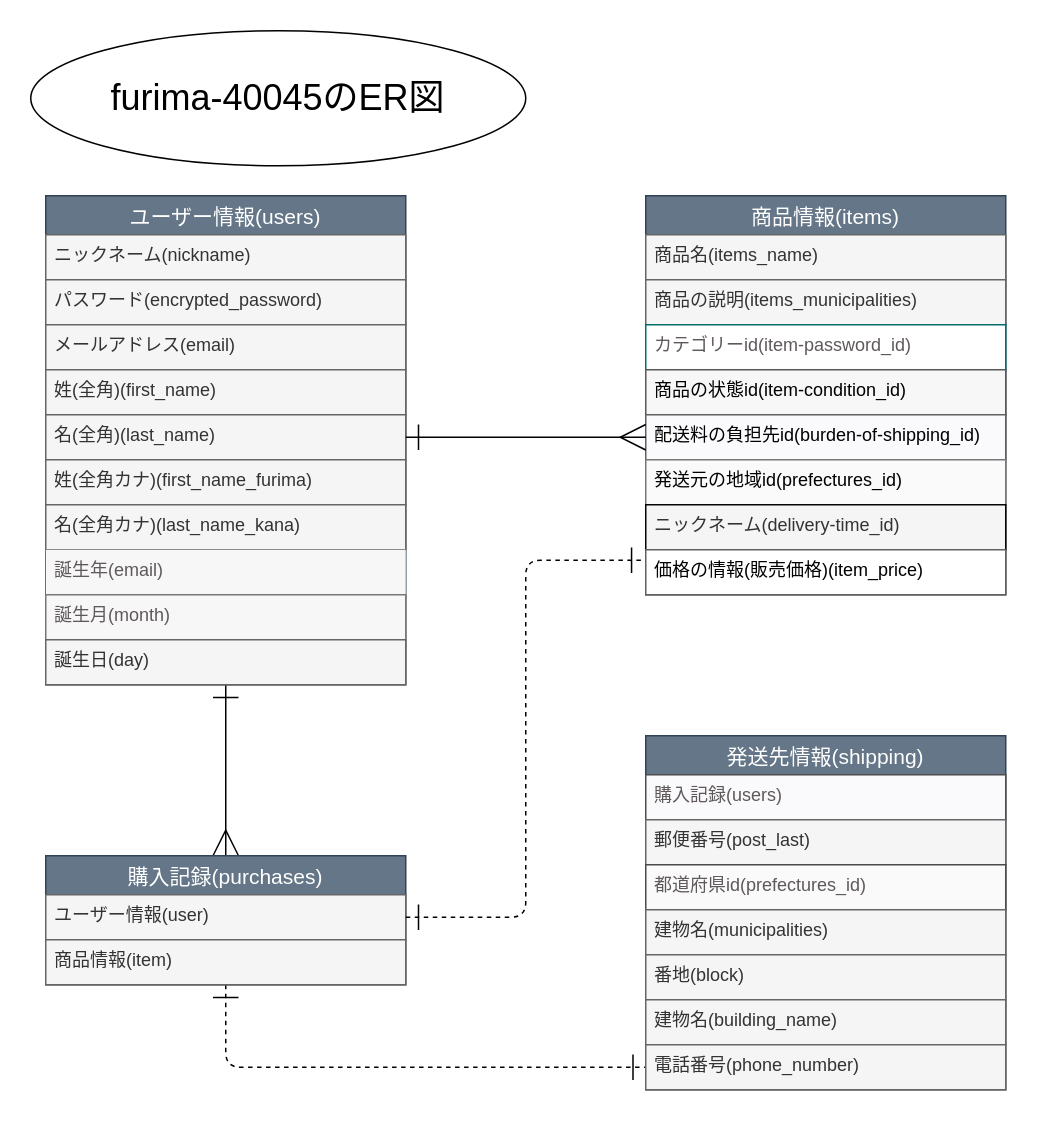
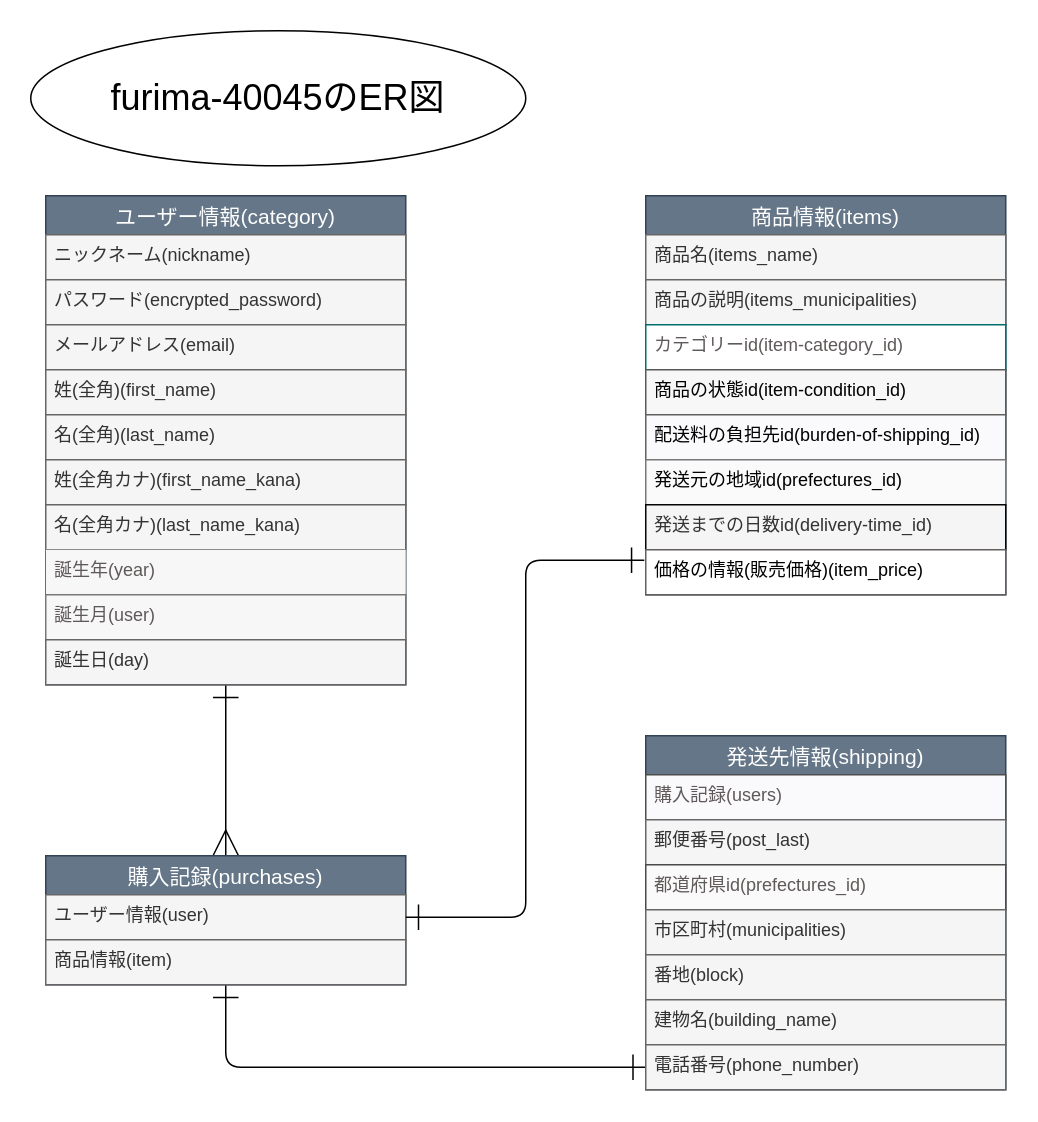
(225, 217) -> (225, 217)
(793, 345) -> (793, 345)
(525, 437) -> none
(200, 480) -> (192, 480)
(789, 525) -> (806, 525)
(112, 570) -> (111, 570)
(116, 615) -> (111, 615)
(526, 739) -> (526, 739)
(750, 930) -> (759, 930)
(399, 1067) -> (399, 1067)
